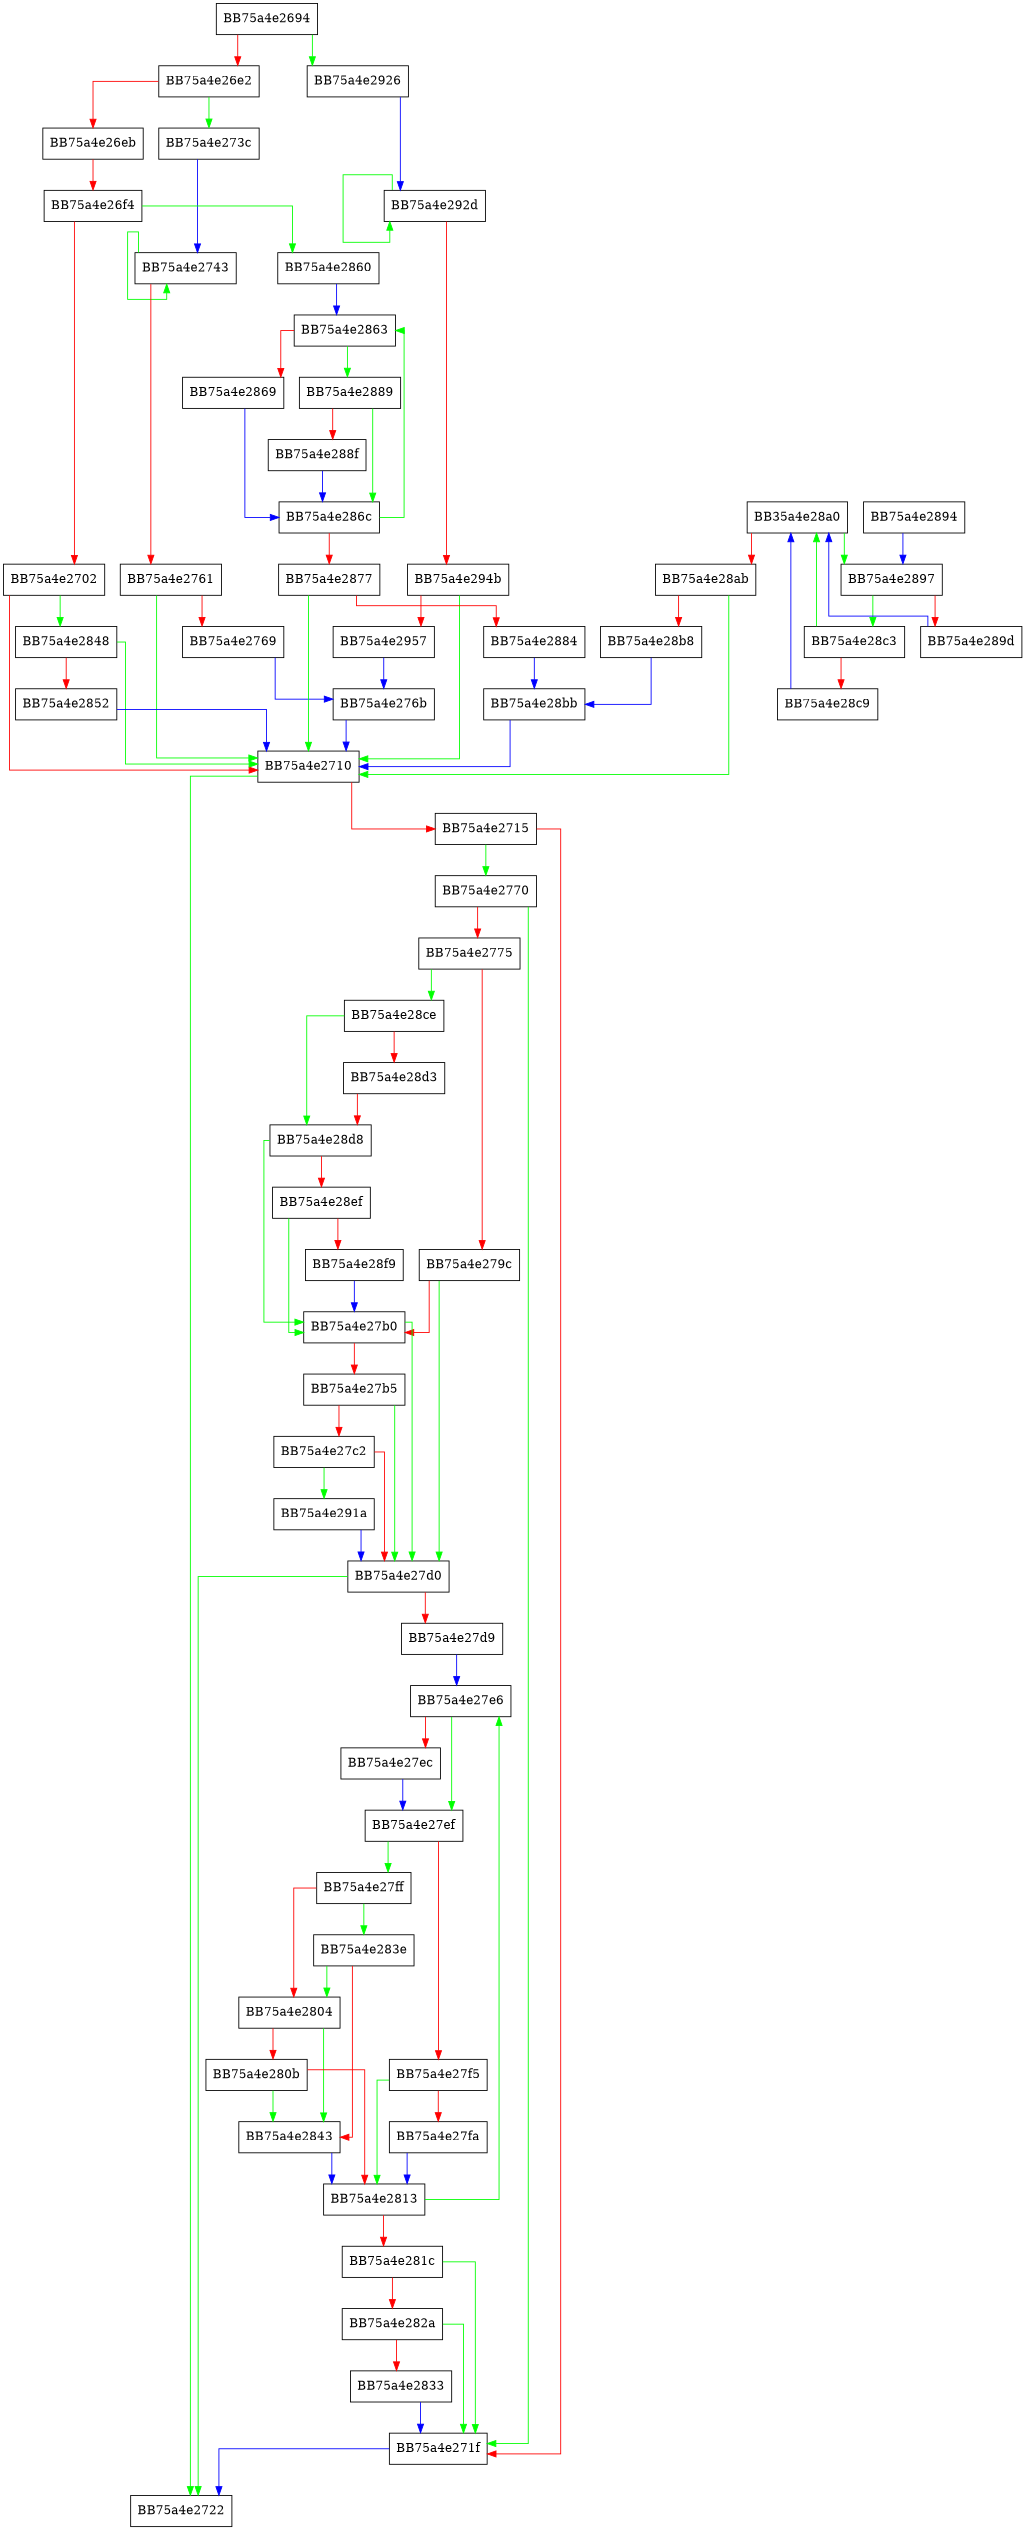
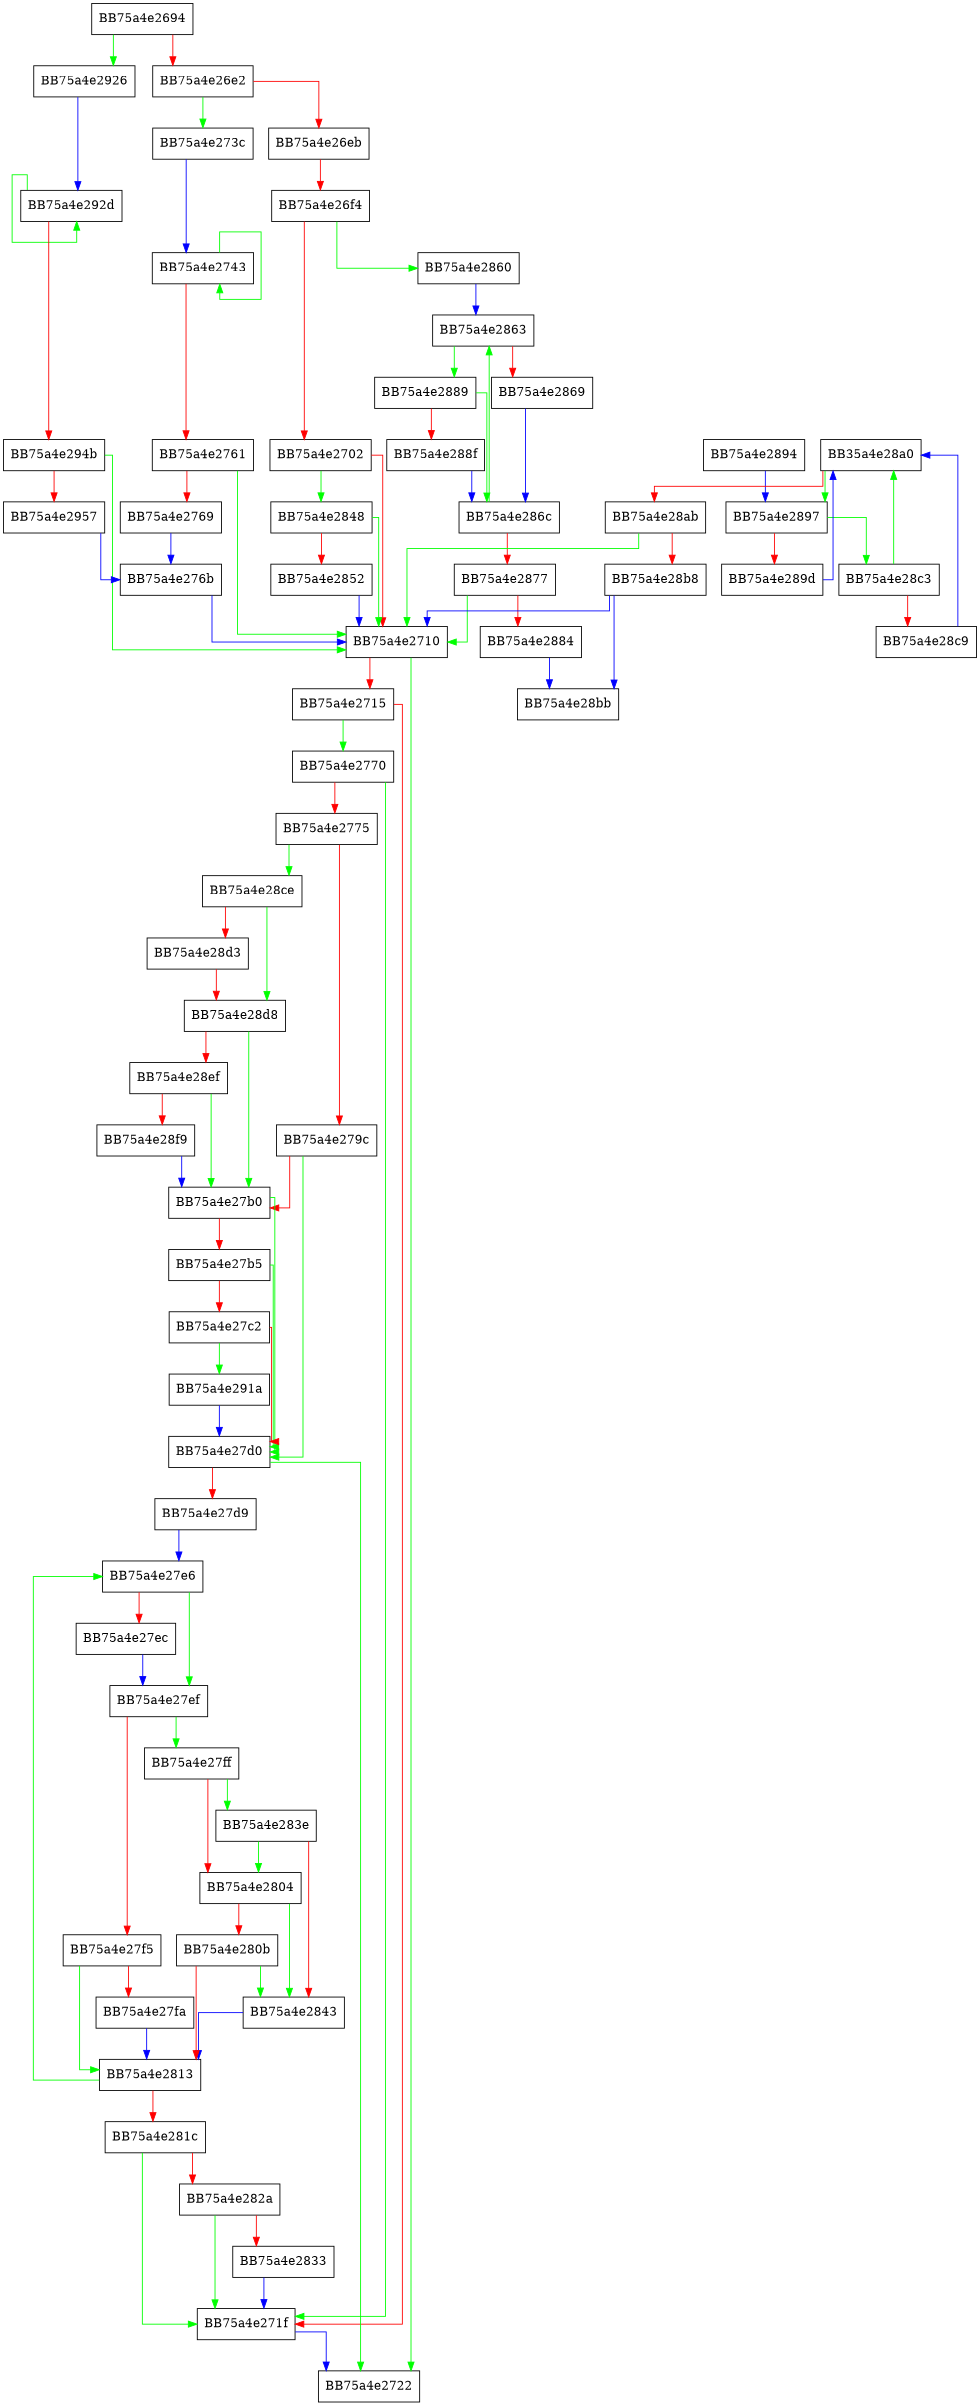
(462, 767) -> (528, 611)
